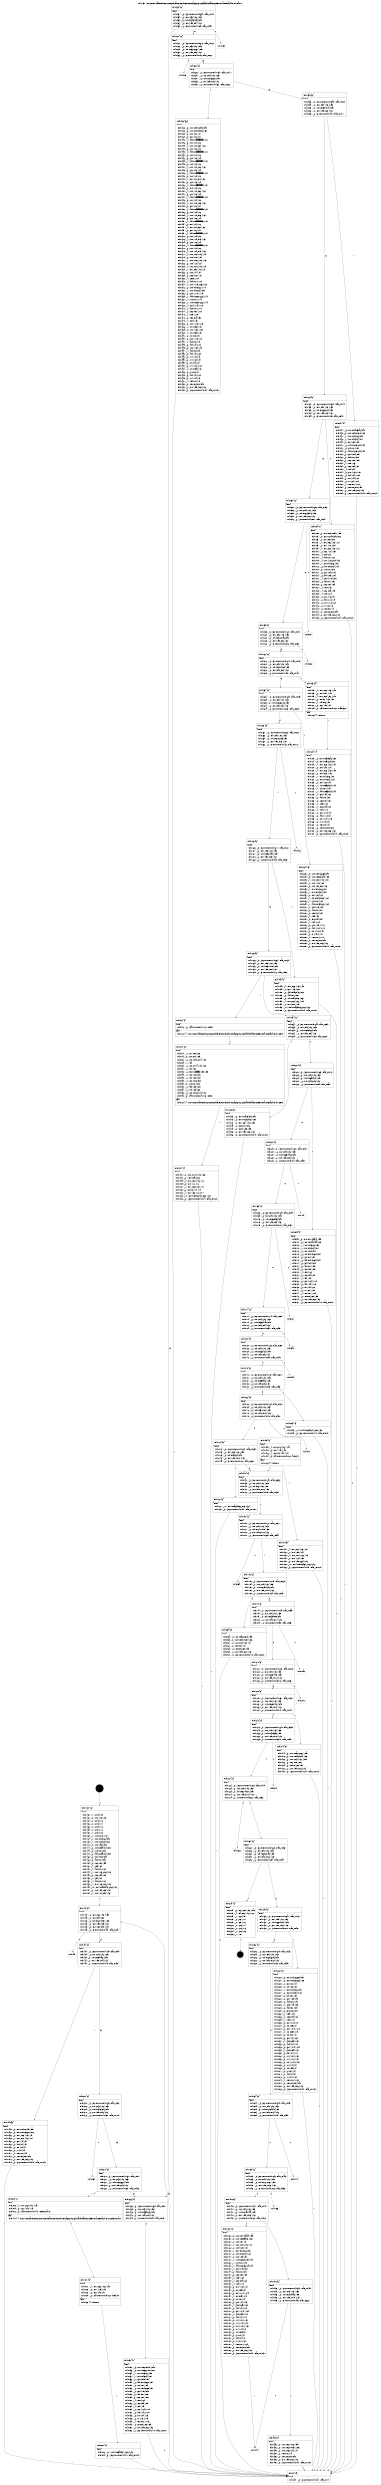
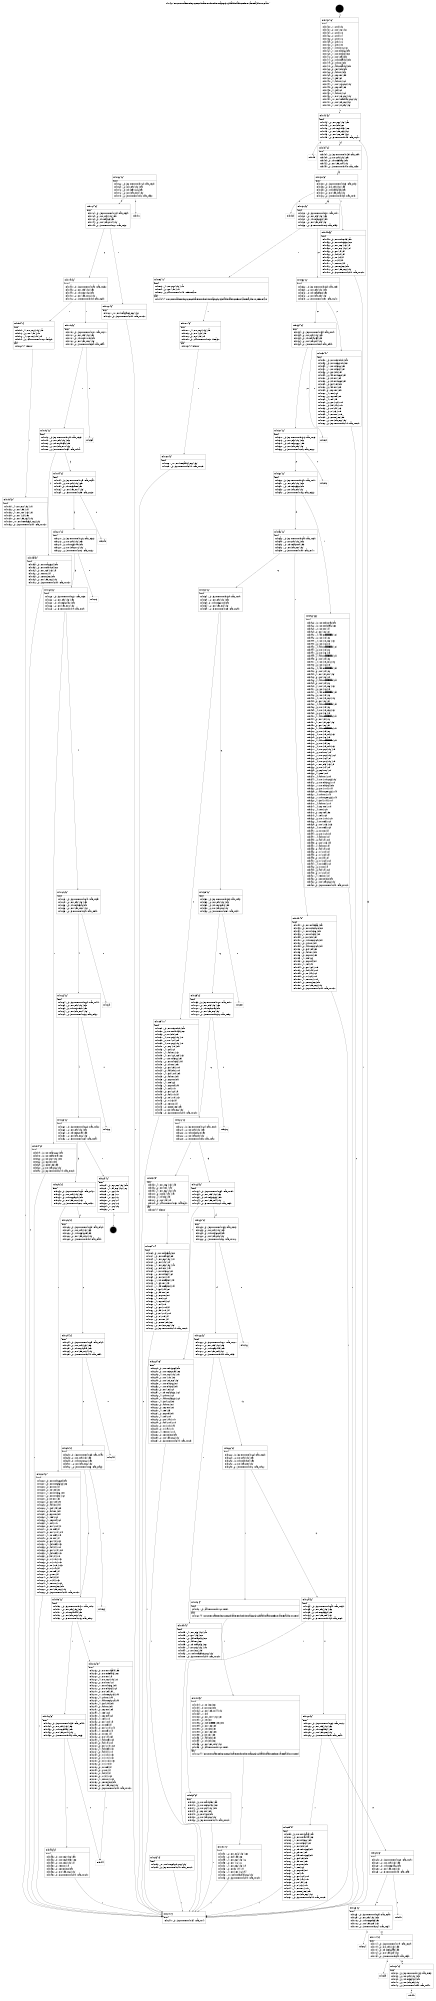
(169, 1112) -> (316, 312)
(262, 1378) -> none
(270, 1468) -> (61, 311)
(65, 2043) -> (342, 214)
